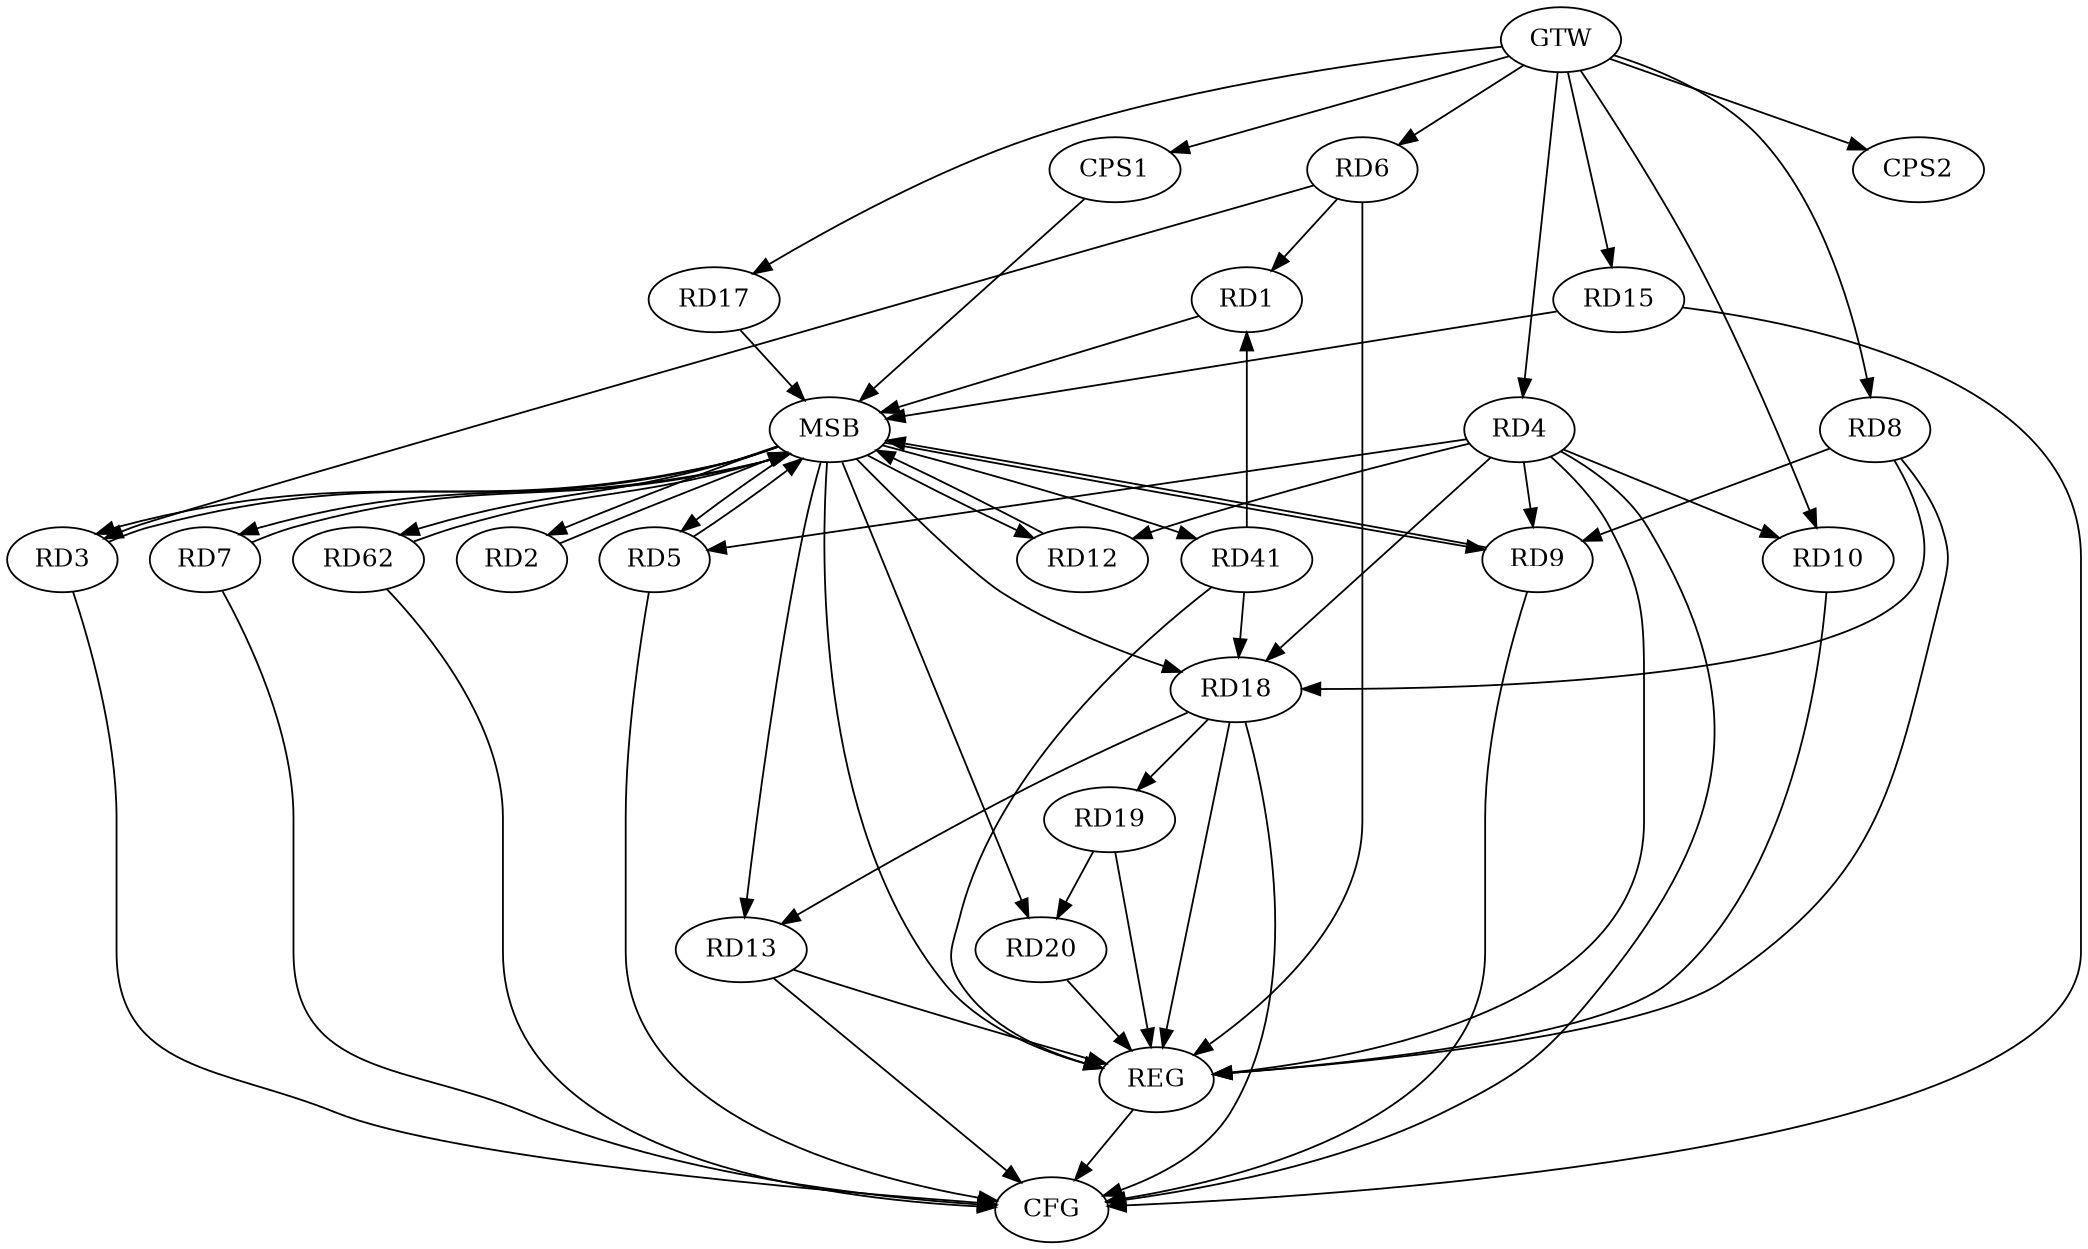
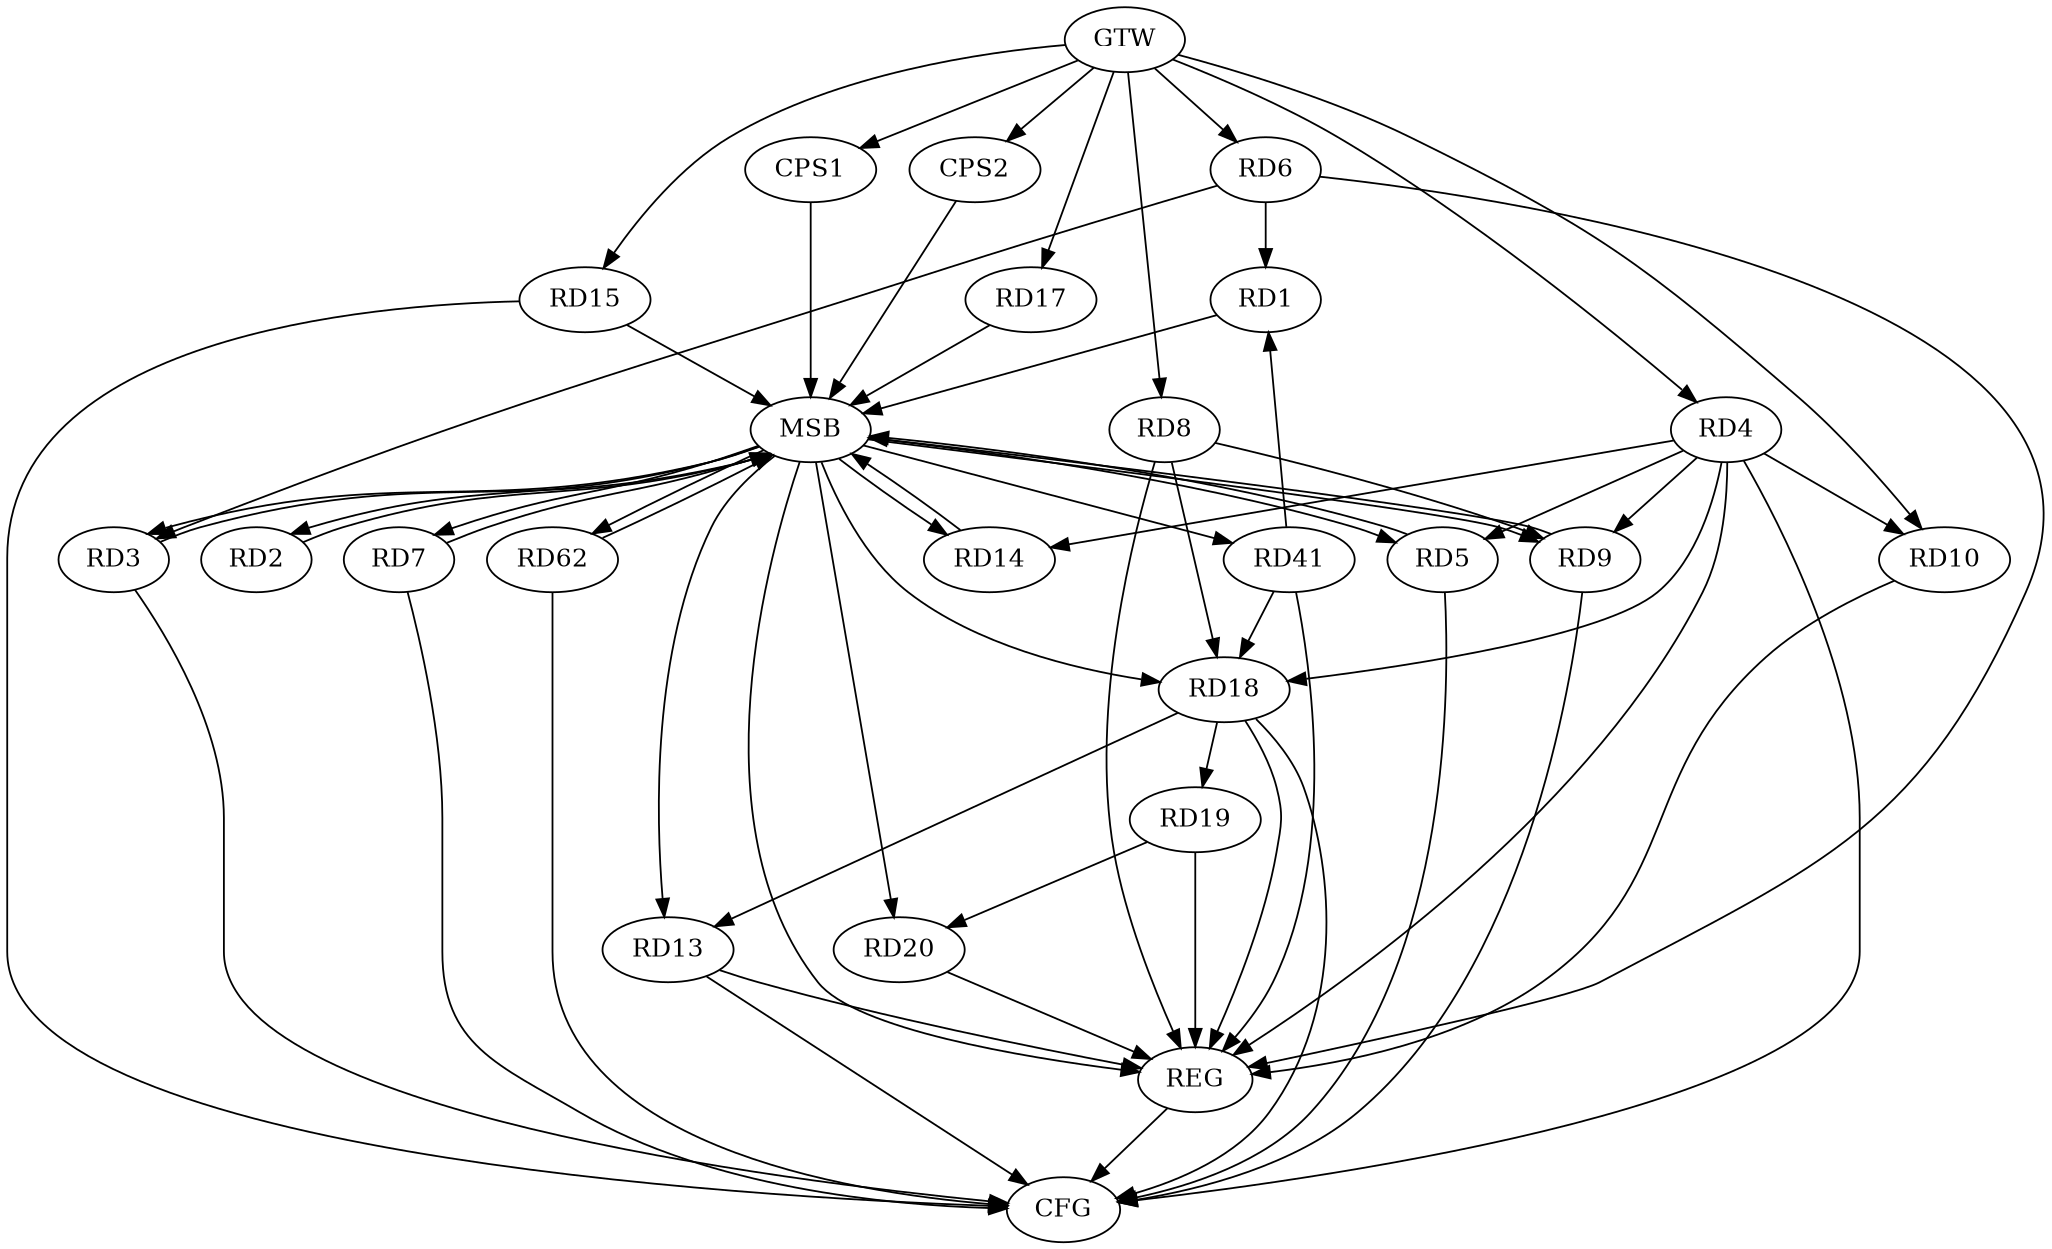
none -> (895, 296)
(1083, 560) -> (989, 560)
